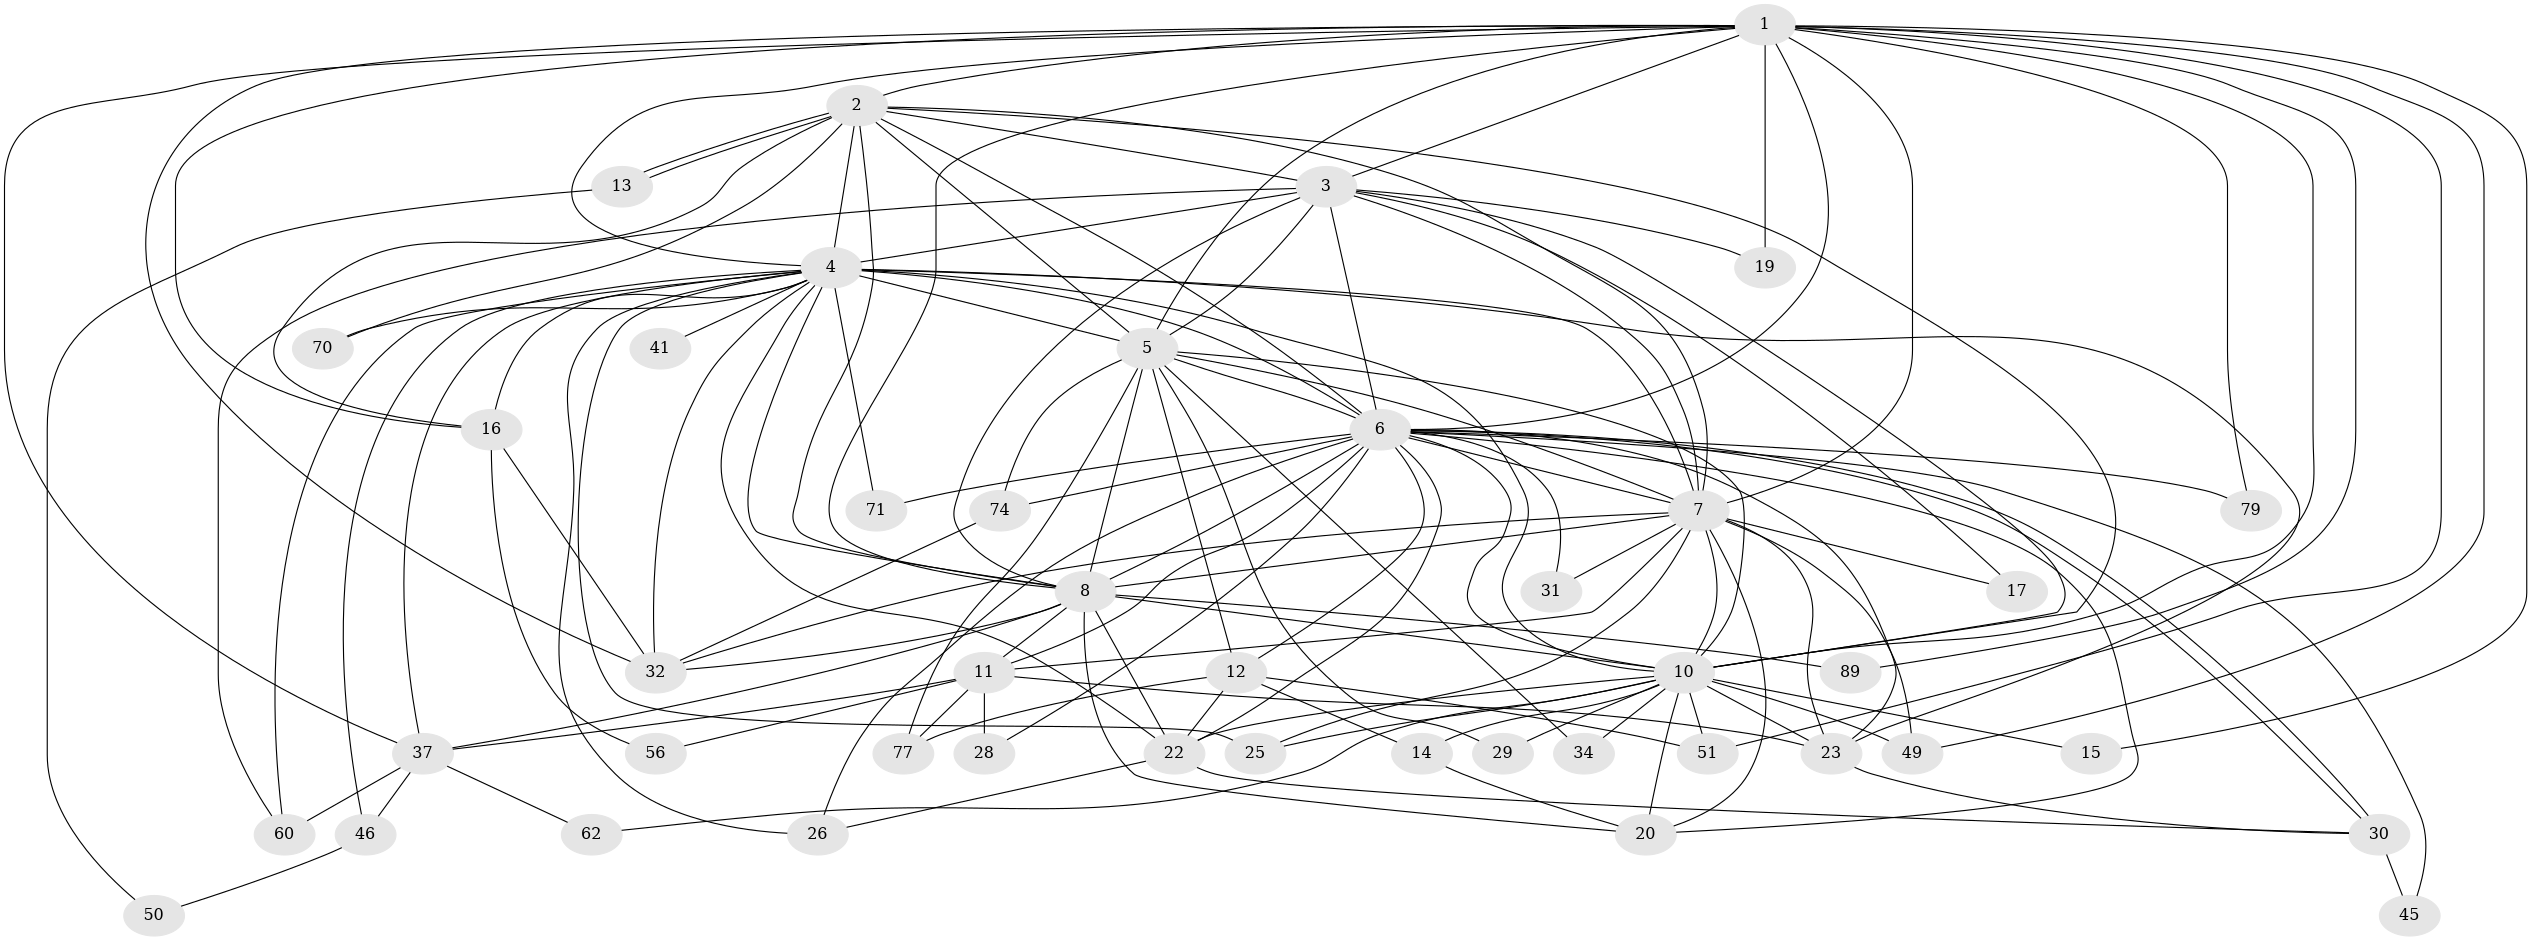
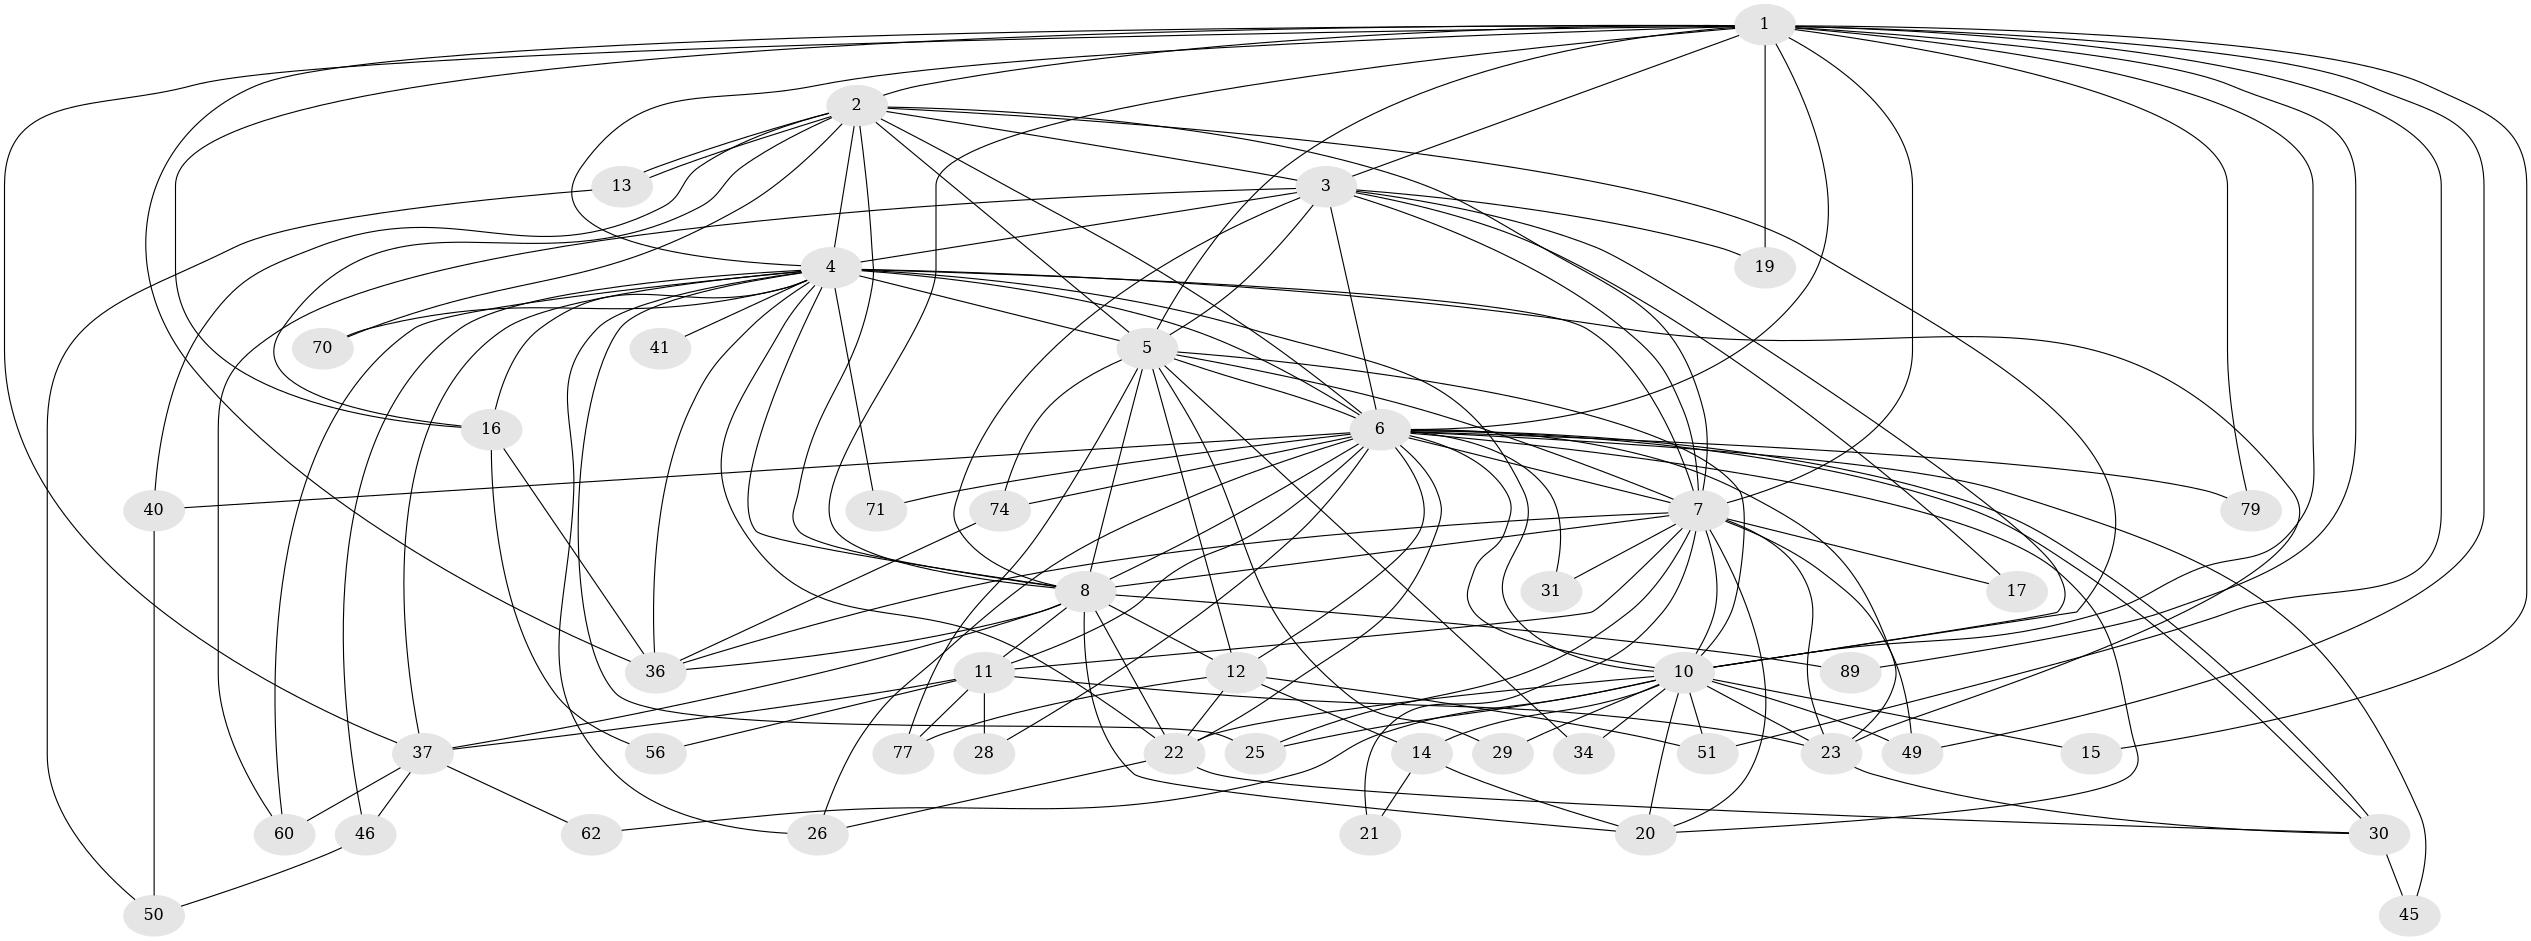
none -> (154, 511)
(1358, 629) -> (1161, 632)
(656, 673) -> (656, 673)
none -> (1370, 835)
